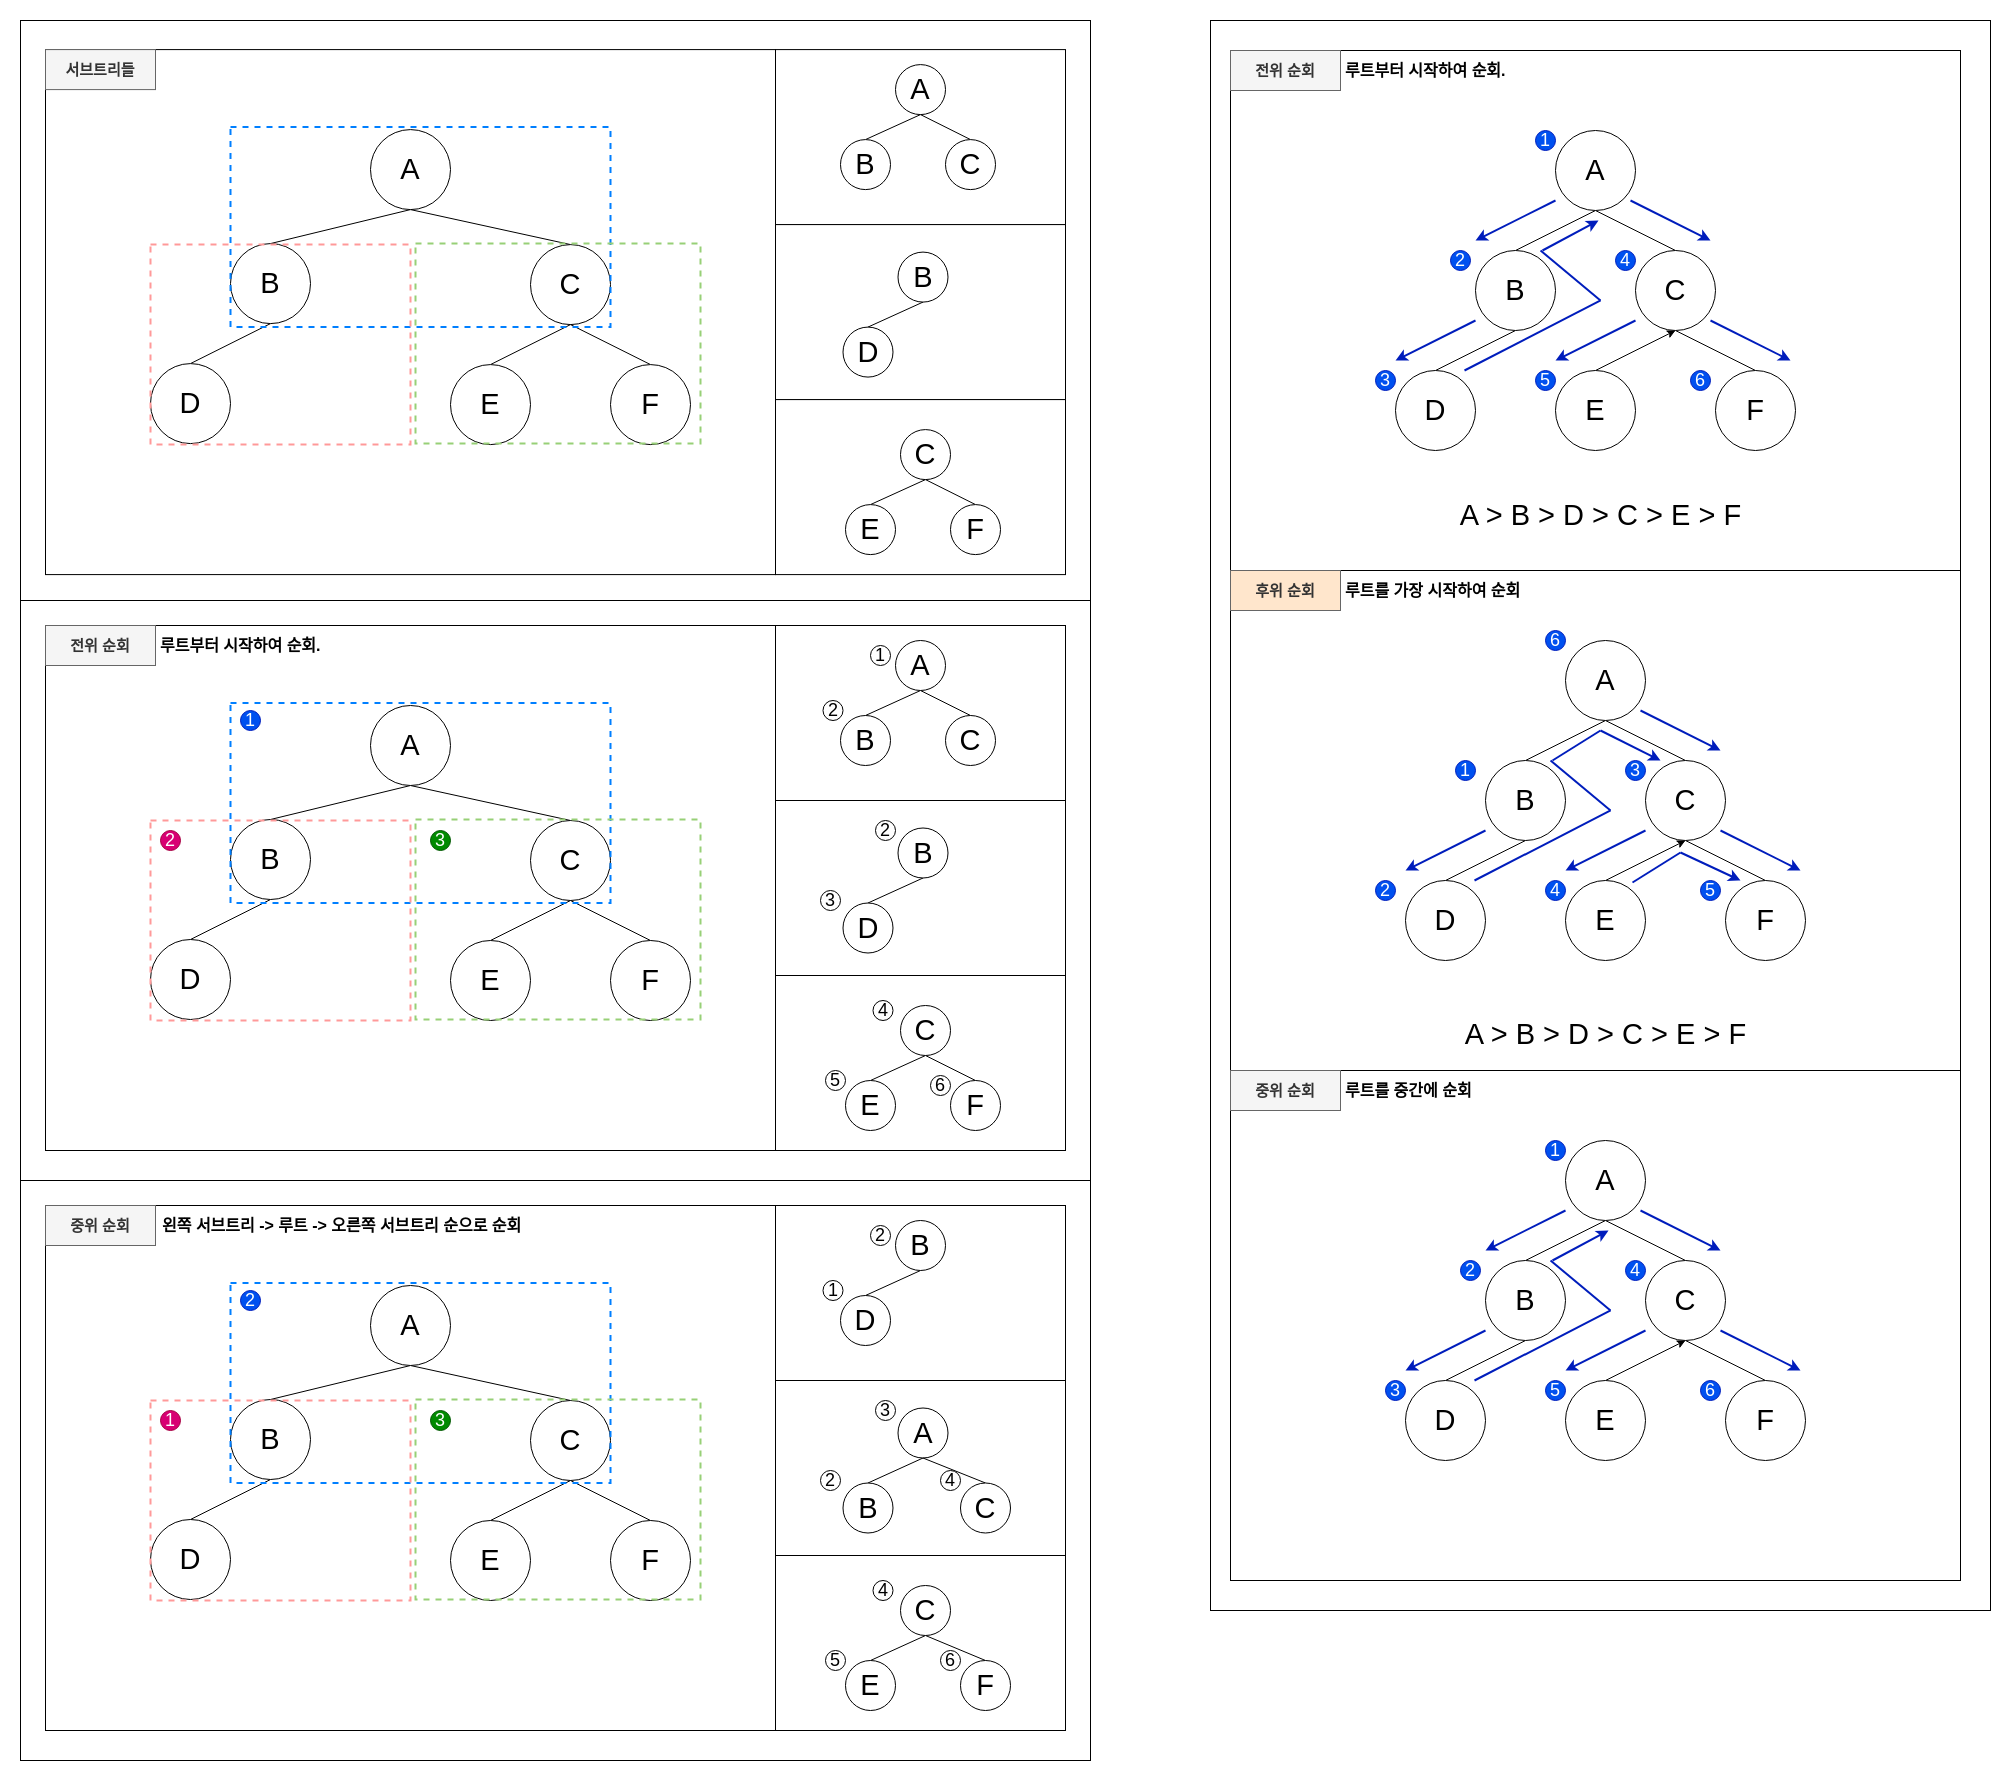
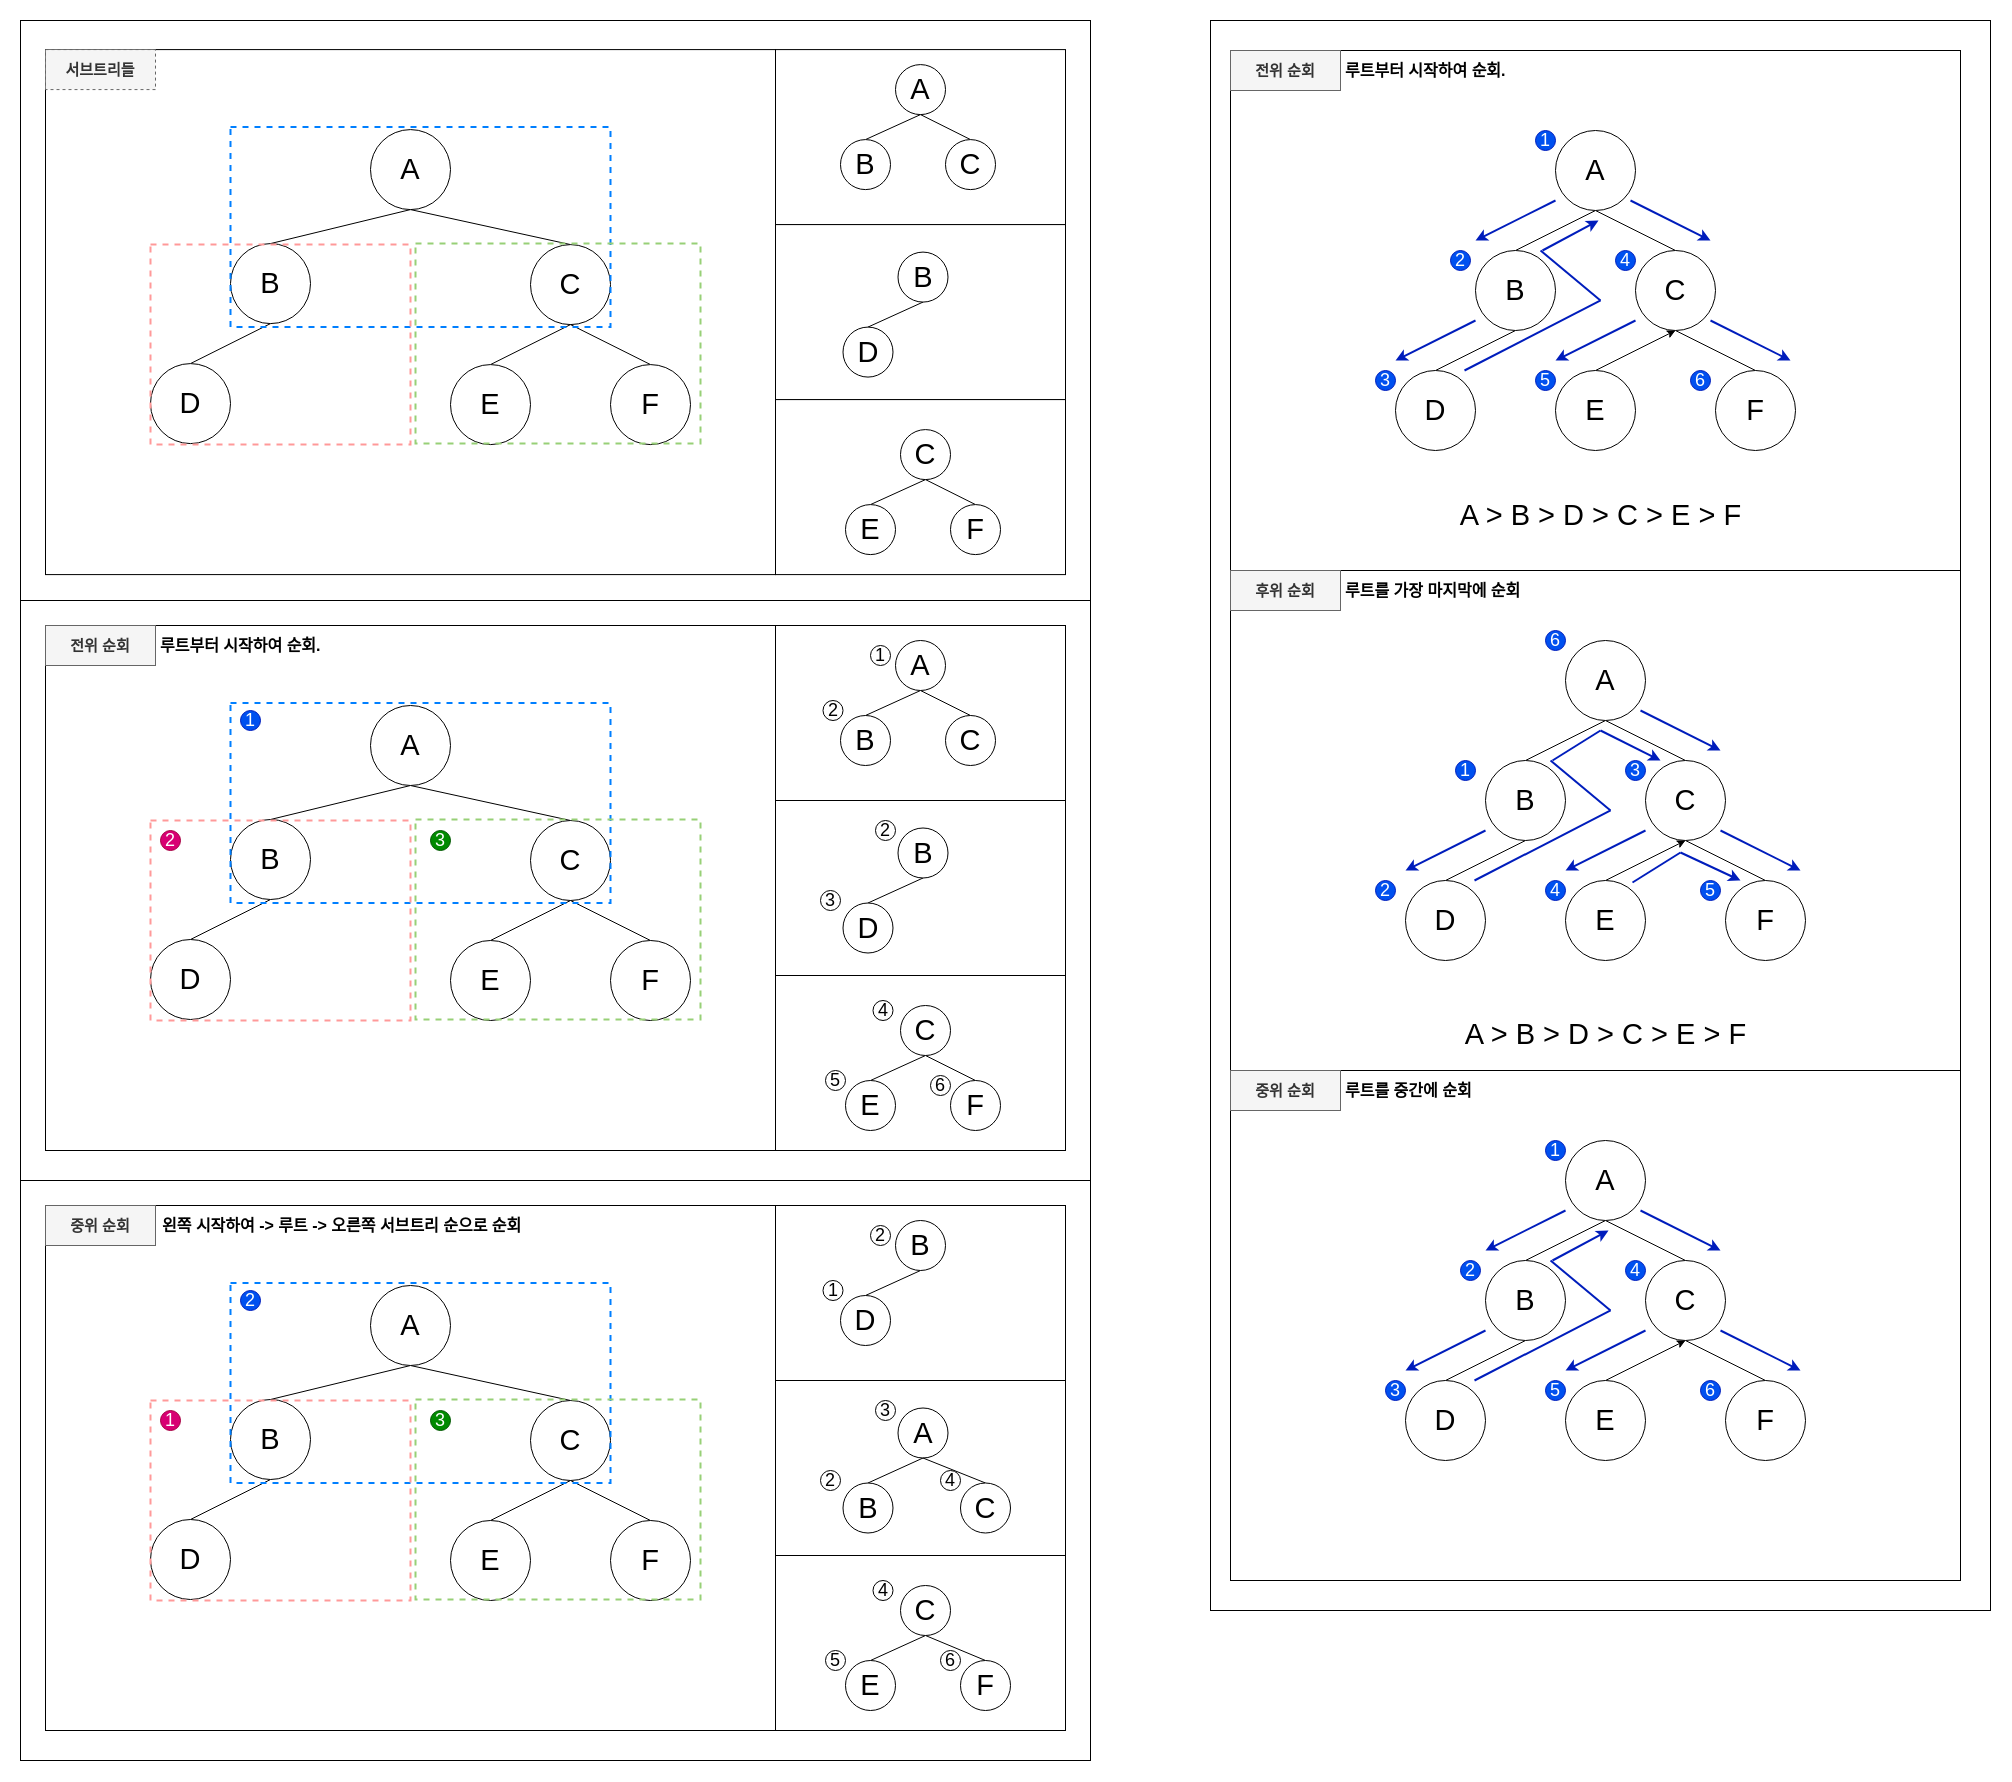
(101, 70) -> (101, 70)
(1286, 591) -> (1286, 591)
(1417, 591) -> (1417, 591)
(310, 1226) -> (310, 1226)
